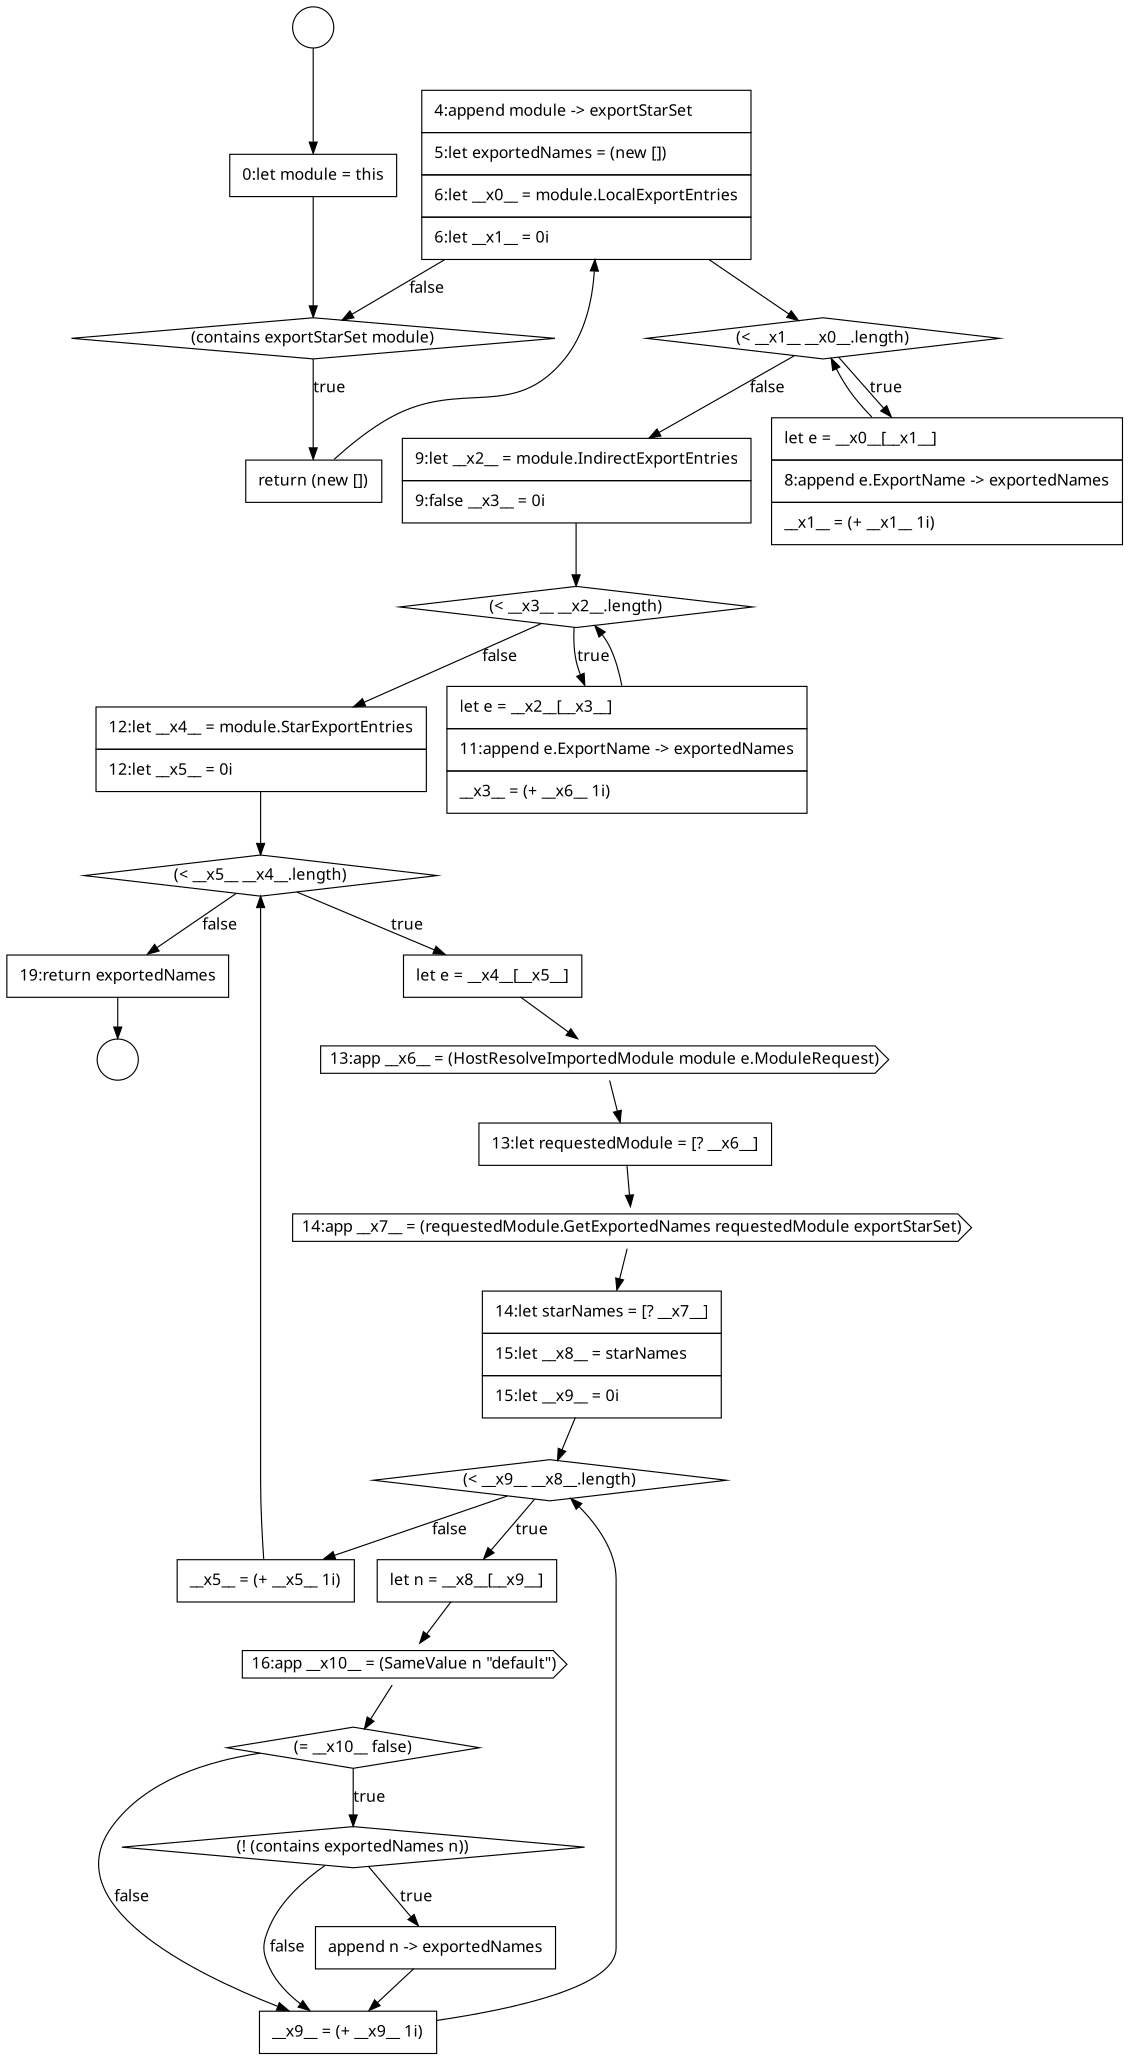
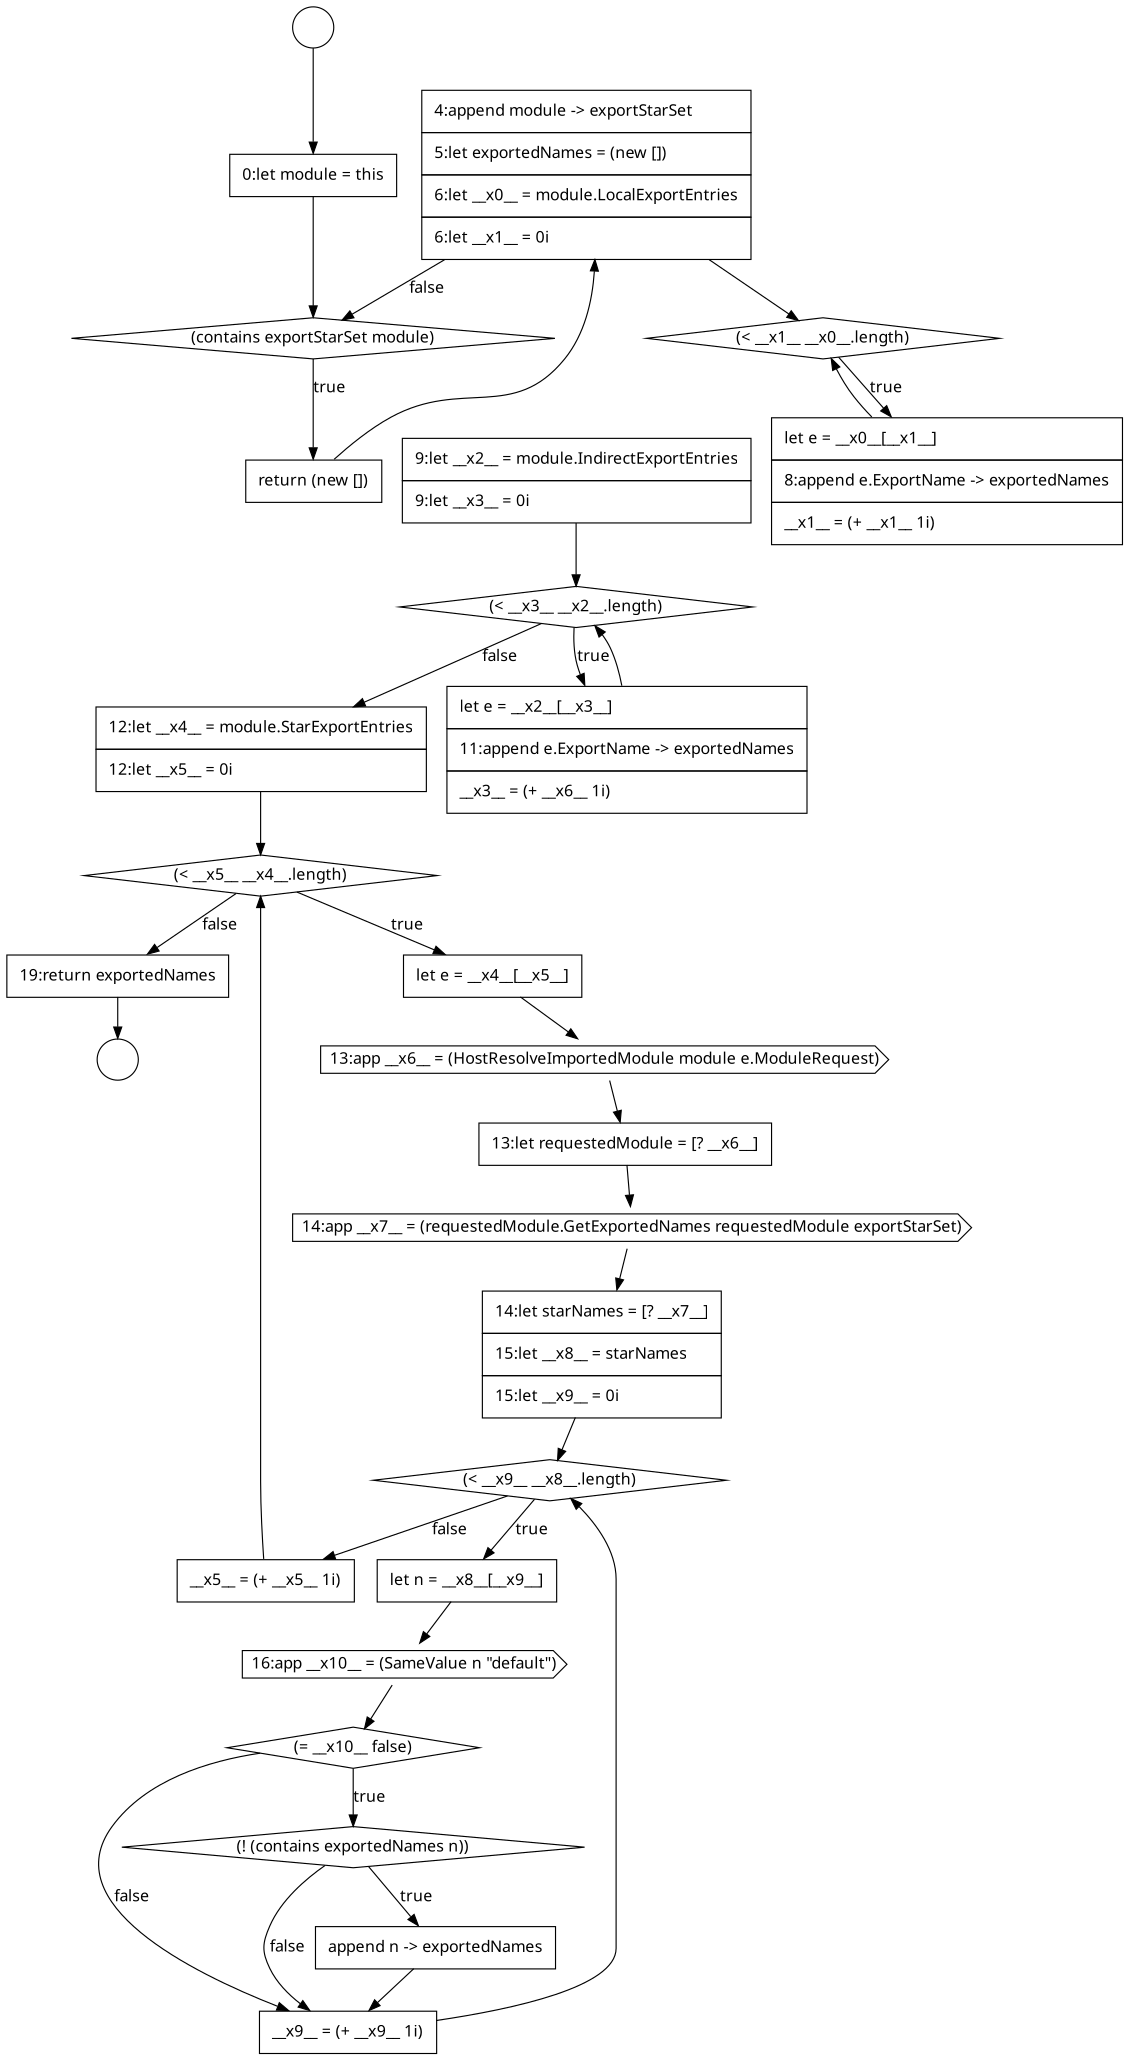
(727, 394) -> none
(481, 501) -> (473, 501)
